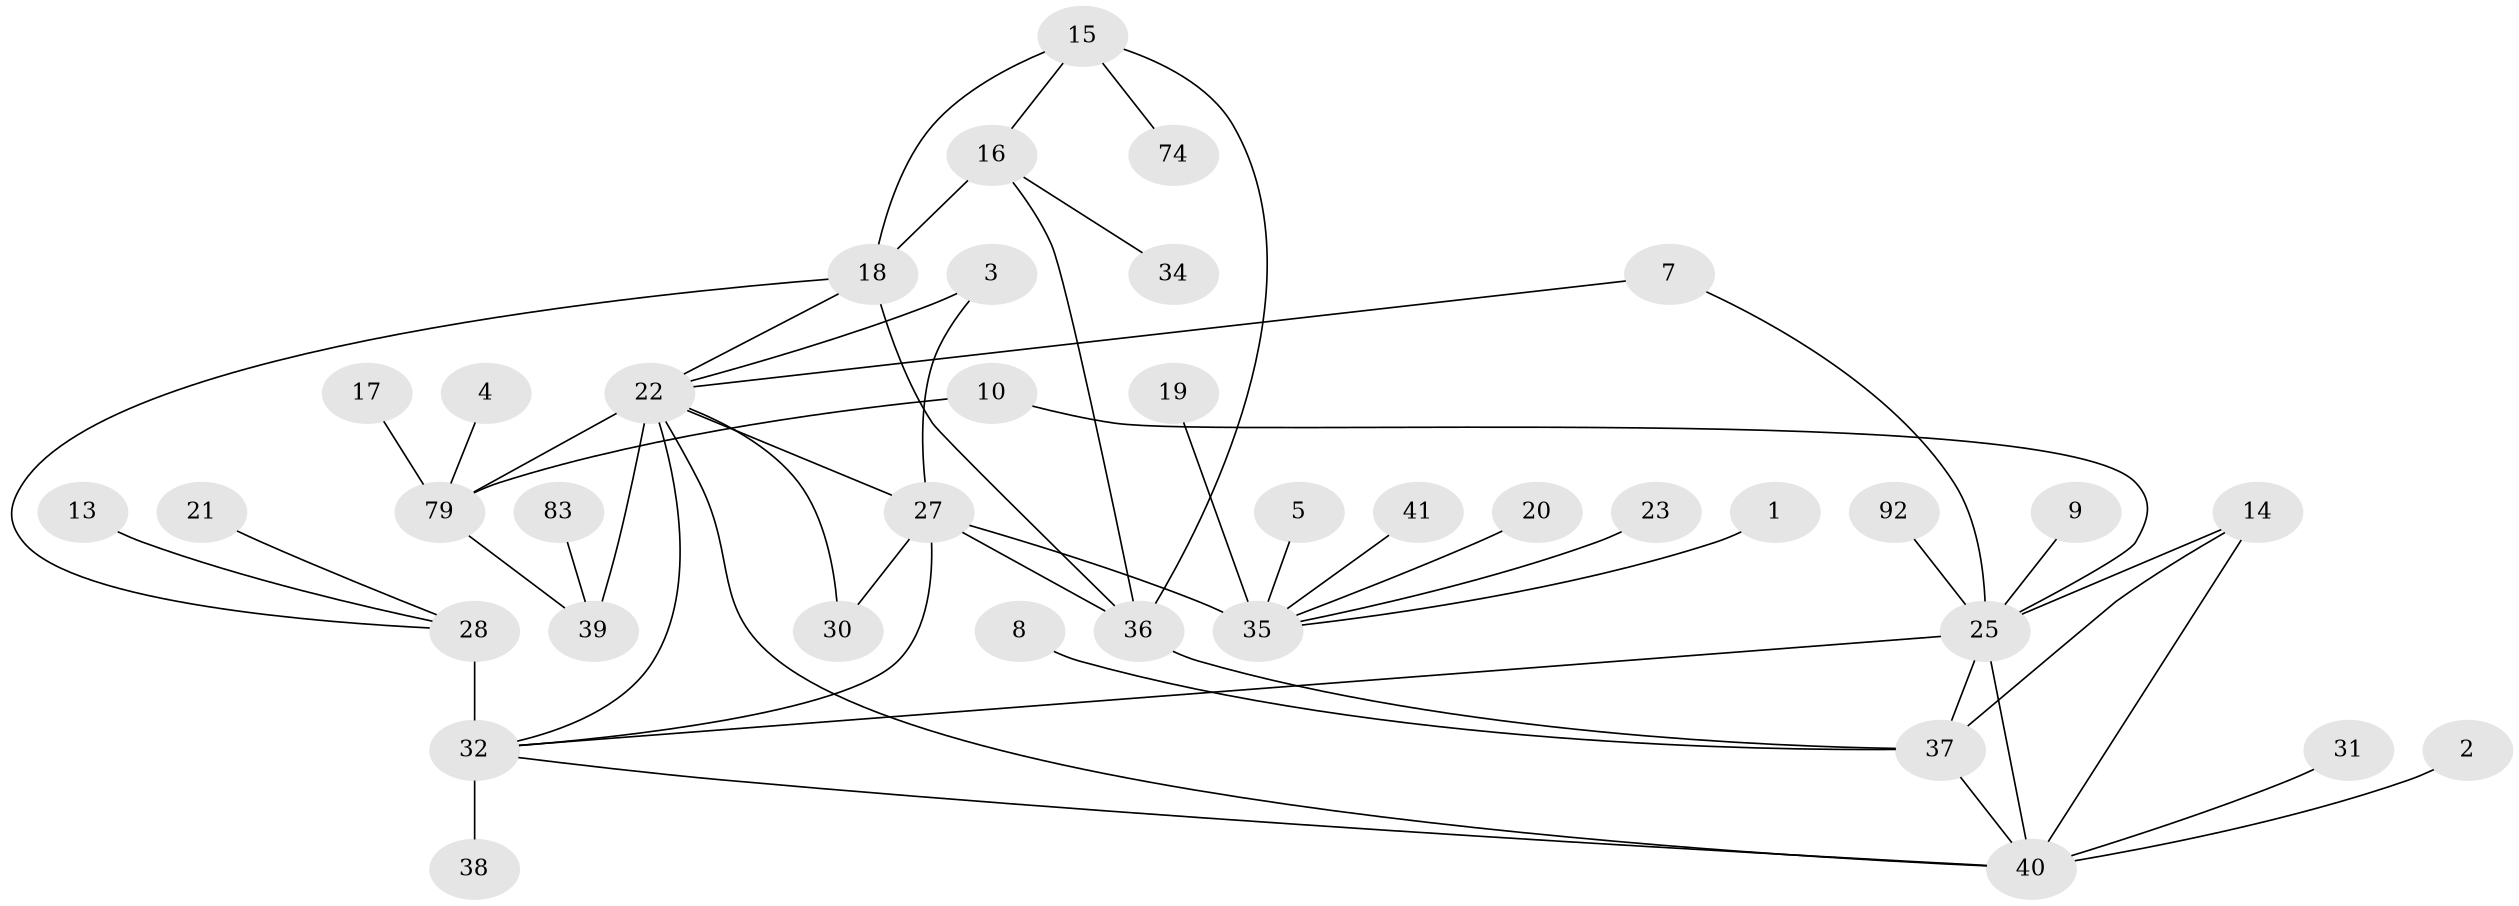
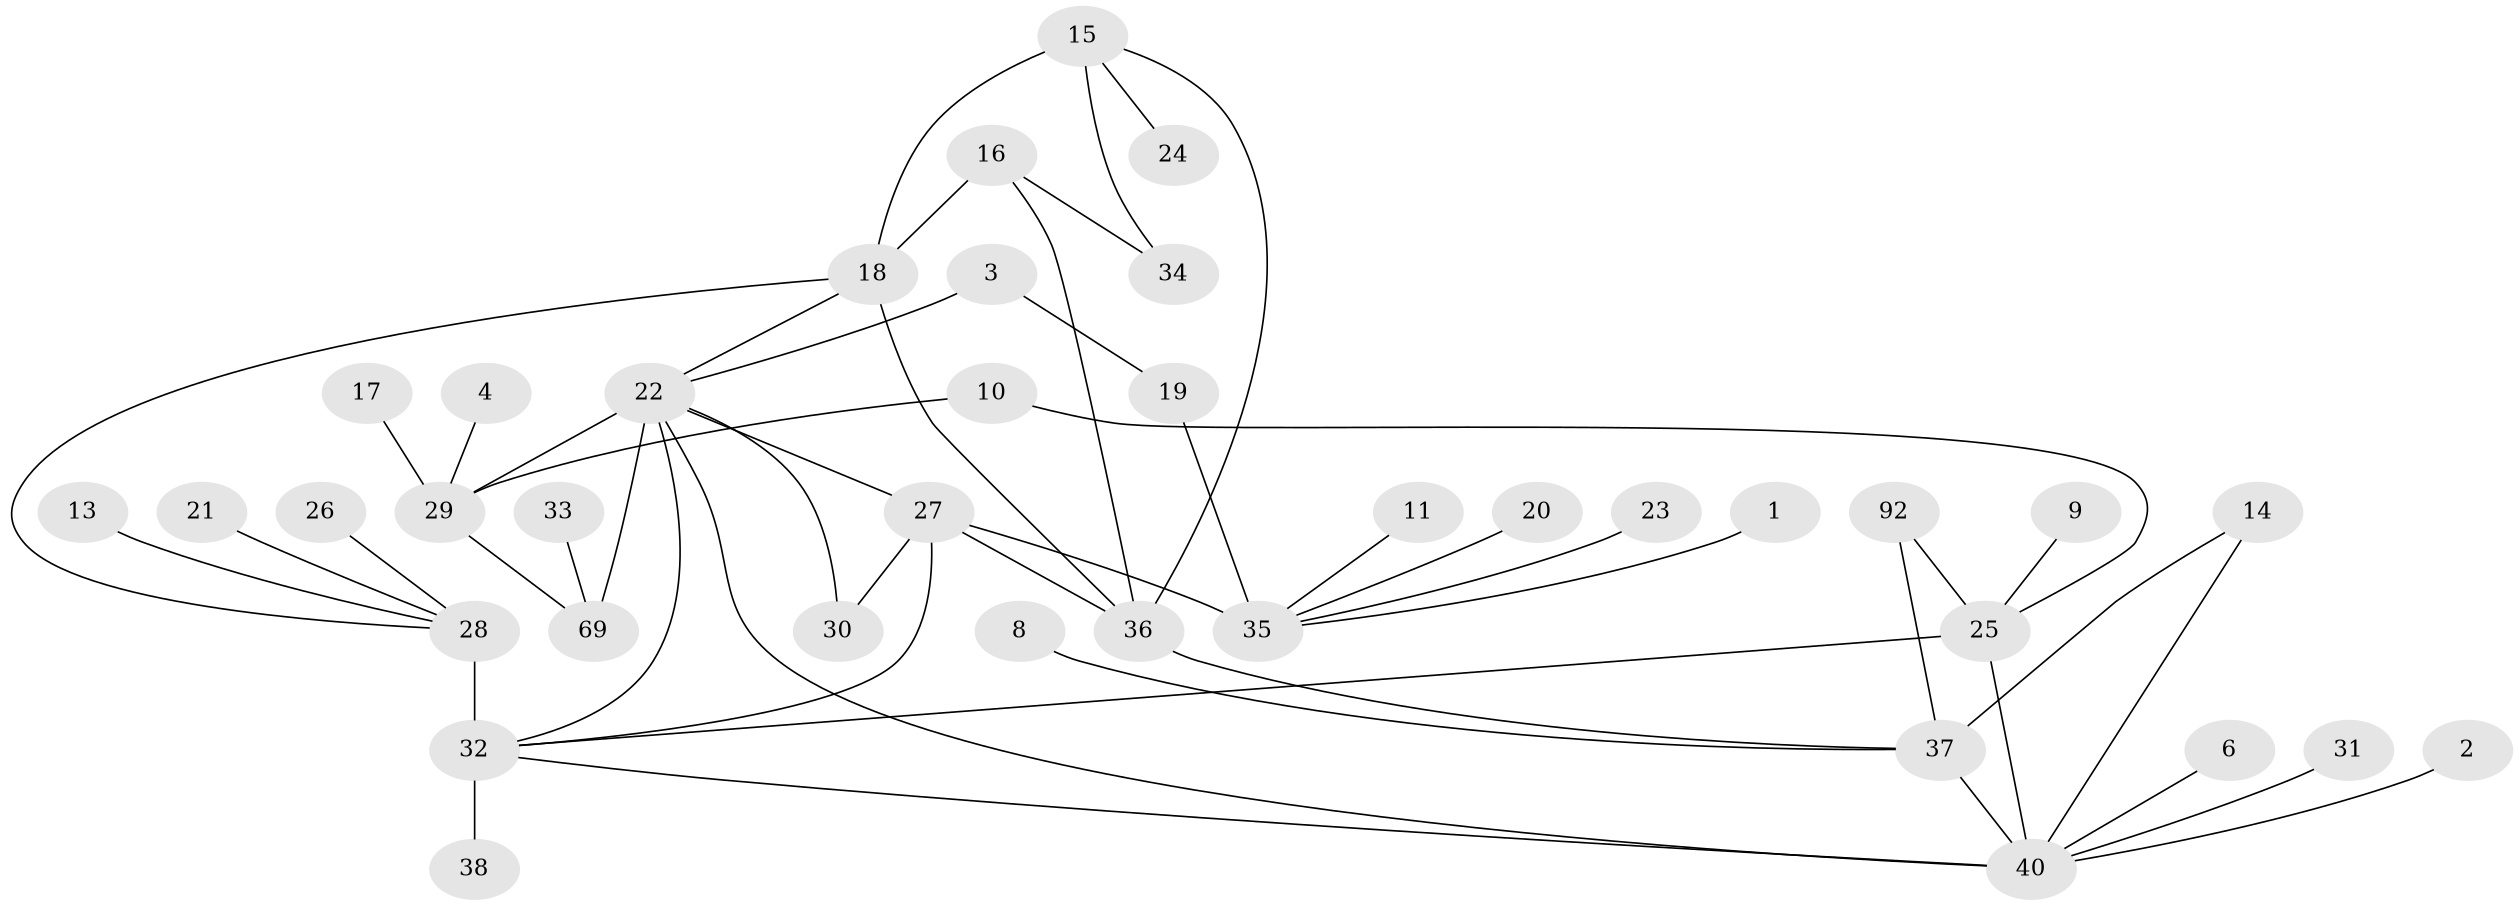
(1037, 96) -> (1106, 162)
(1174, 155) -> (1174, 155)
(1670, 274) -> none
(927, 386) -> (1086, 336)
none -> (321, 512)
(440, 512) -> (440, 512)
(559, 512) -> (559, 512)
(1299, 512) -> none
(1418, 512) -> (1418, 512)
(2122, 572) -> none
(594, 631) -> (594, 631)
(1963, 691) -> (1917, 627)
none -> (2230, 750)
